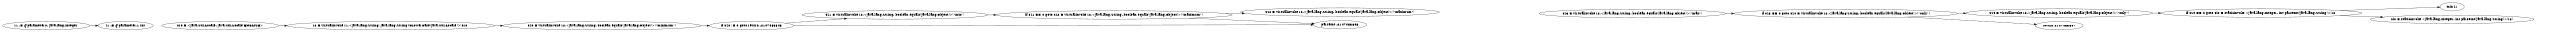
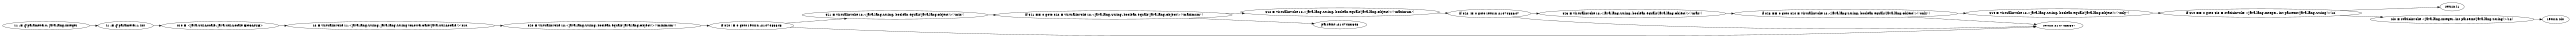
(2452, 7) -> (2452, 7)
none -> (1489, 14)
none -> (2556, 19)
(1052, 25) -> (1412, 35)
none -> (156, 26)
